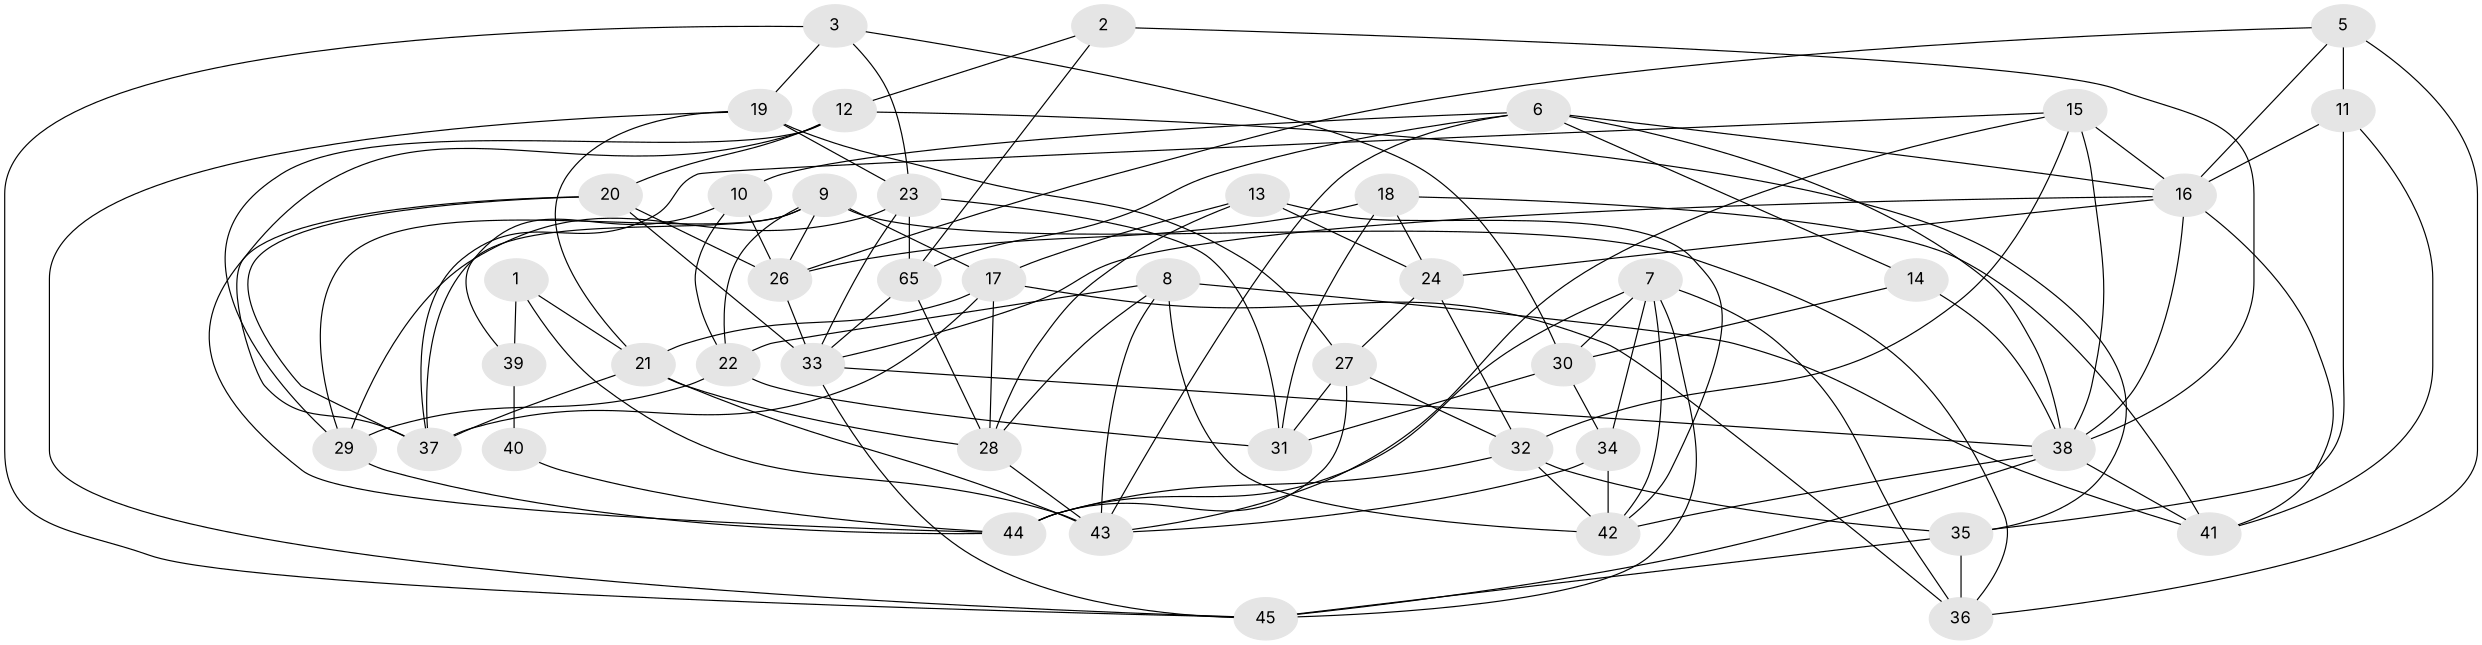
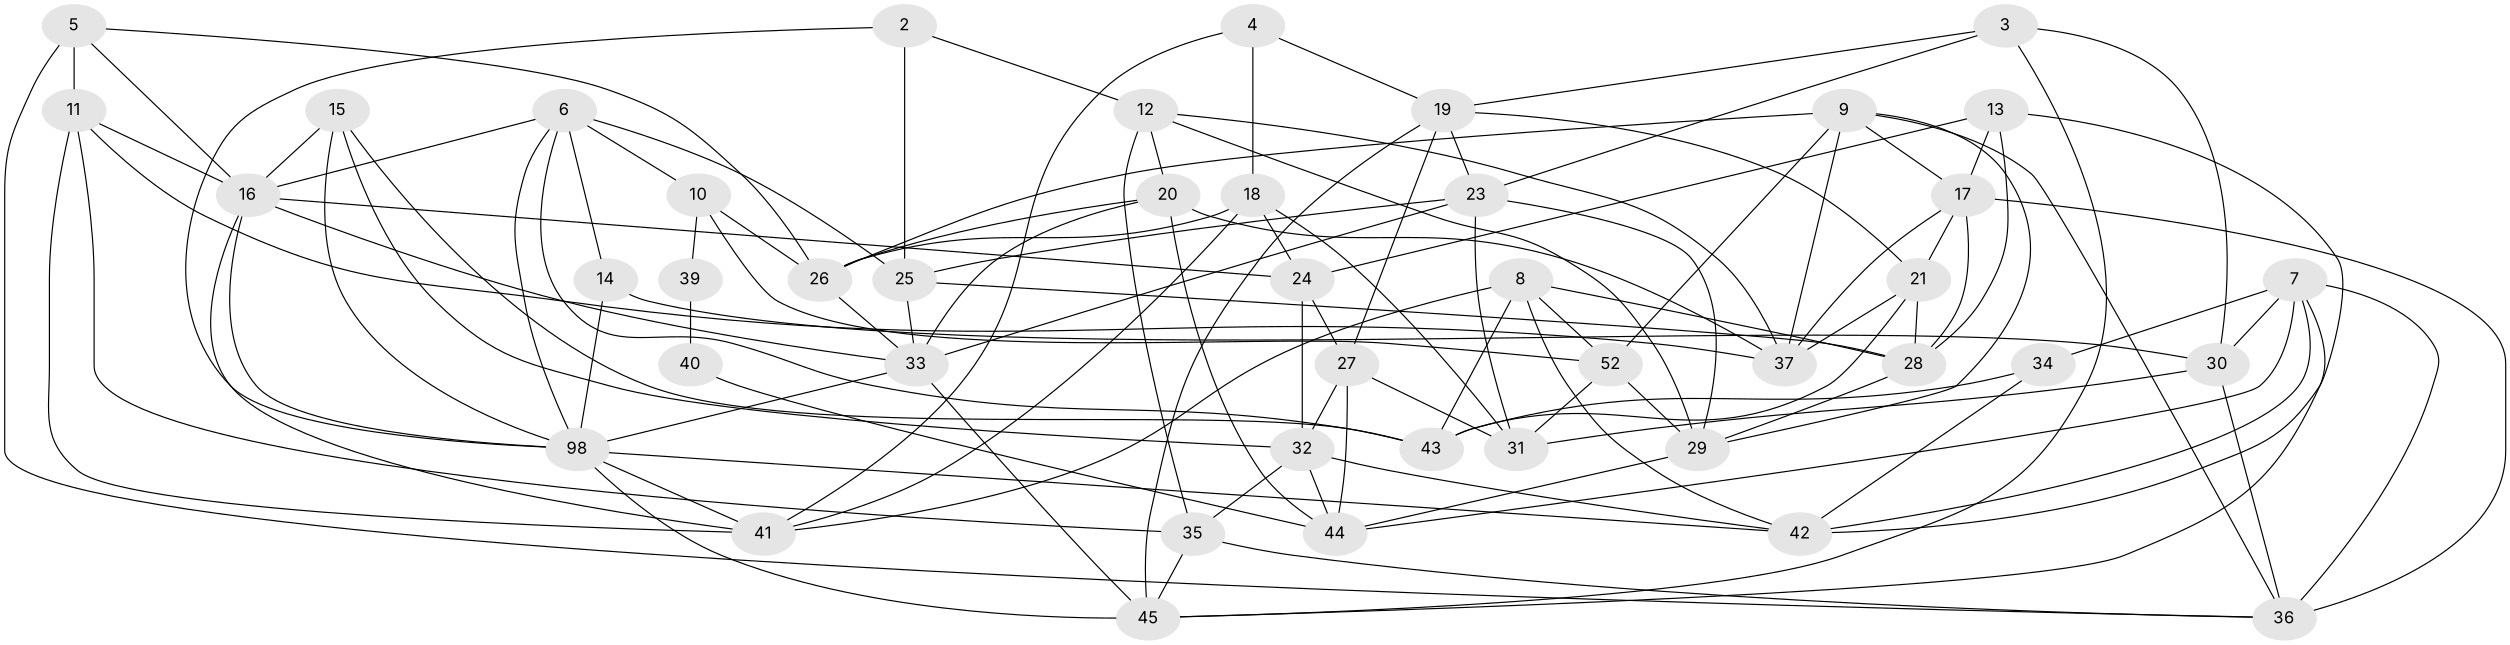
none -> (1253, 26)
(1149, 151) -> (1072, 330)
(516, 280) -> none
(909, 280) -> (905, 280)
(728, 365) -> (1610, 365)
(1586, 407) -> (2252, 497)
(2063, 449) -> (578, 449)
(1045, 492) -> (1766, 424)
